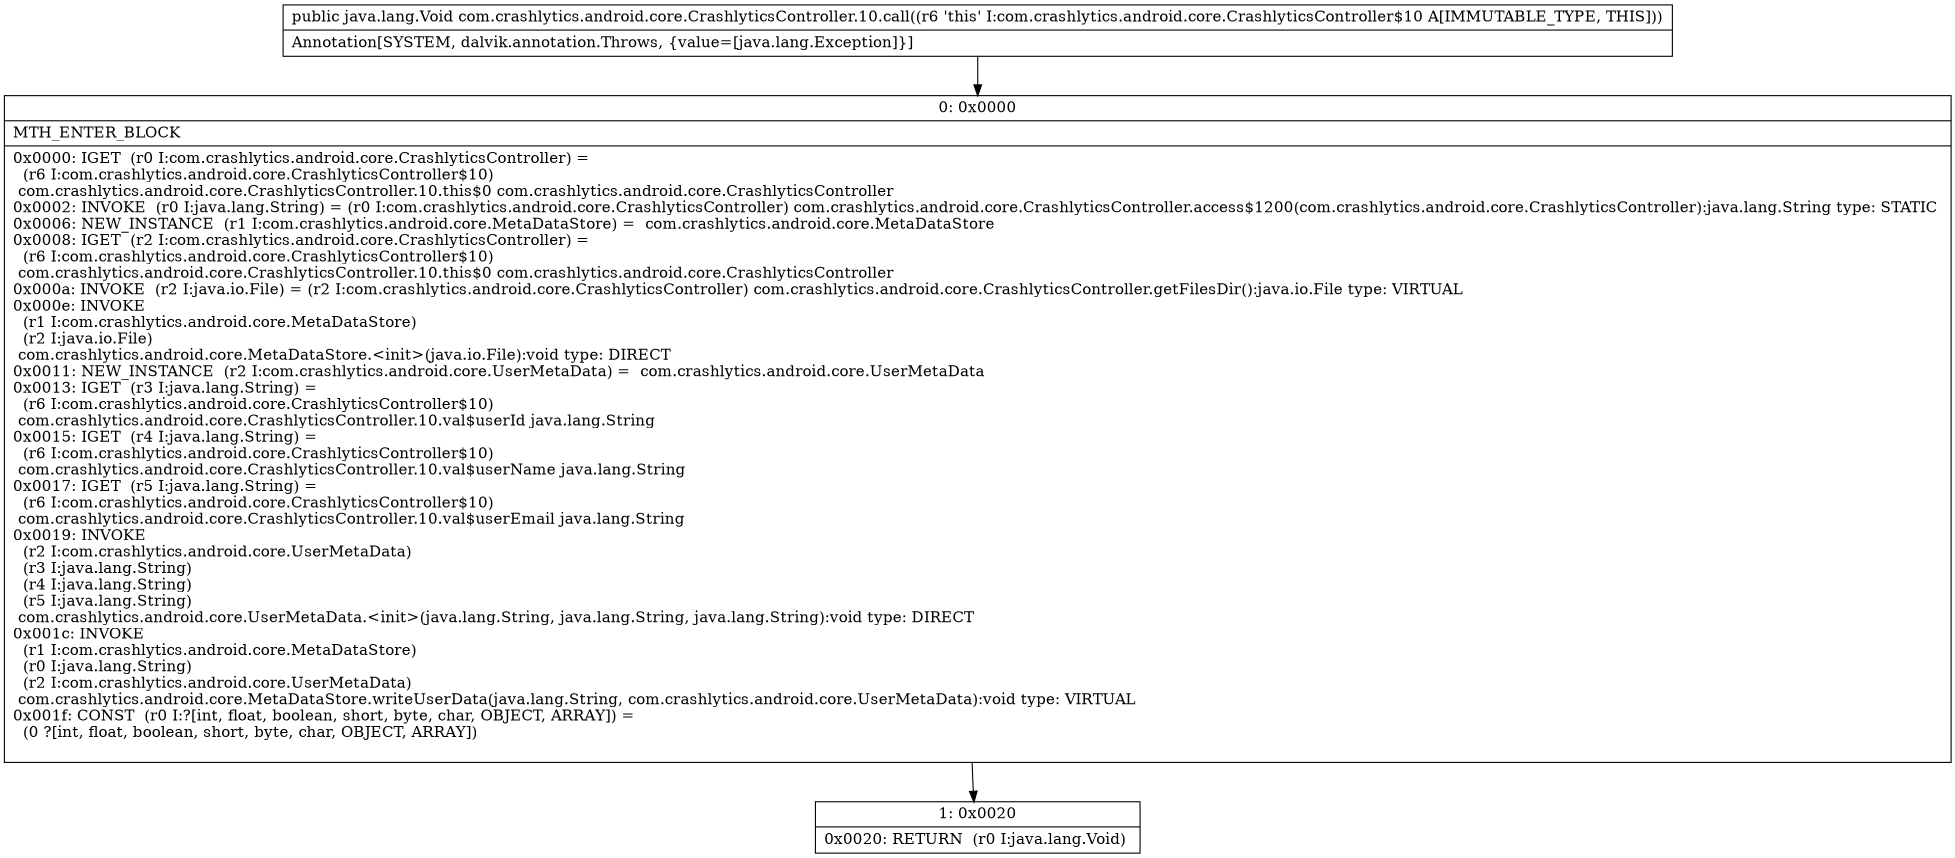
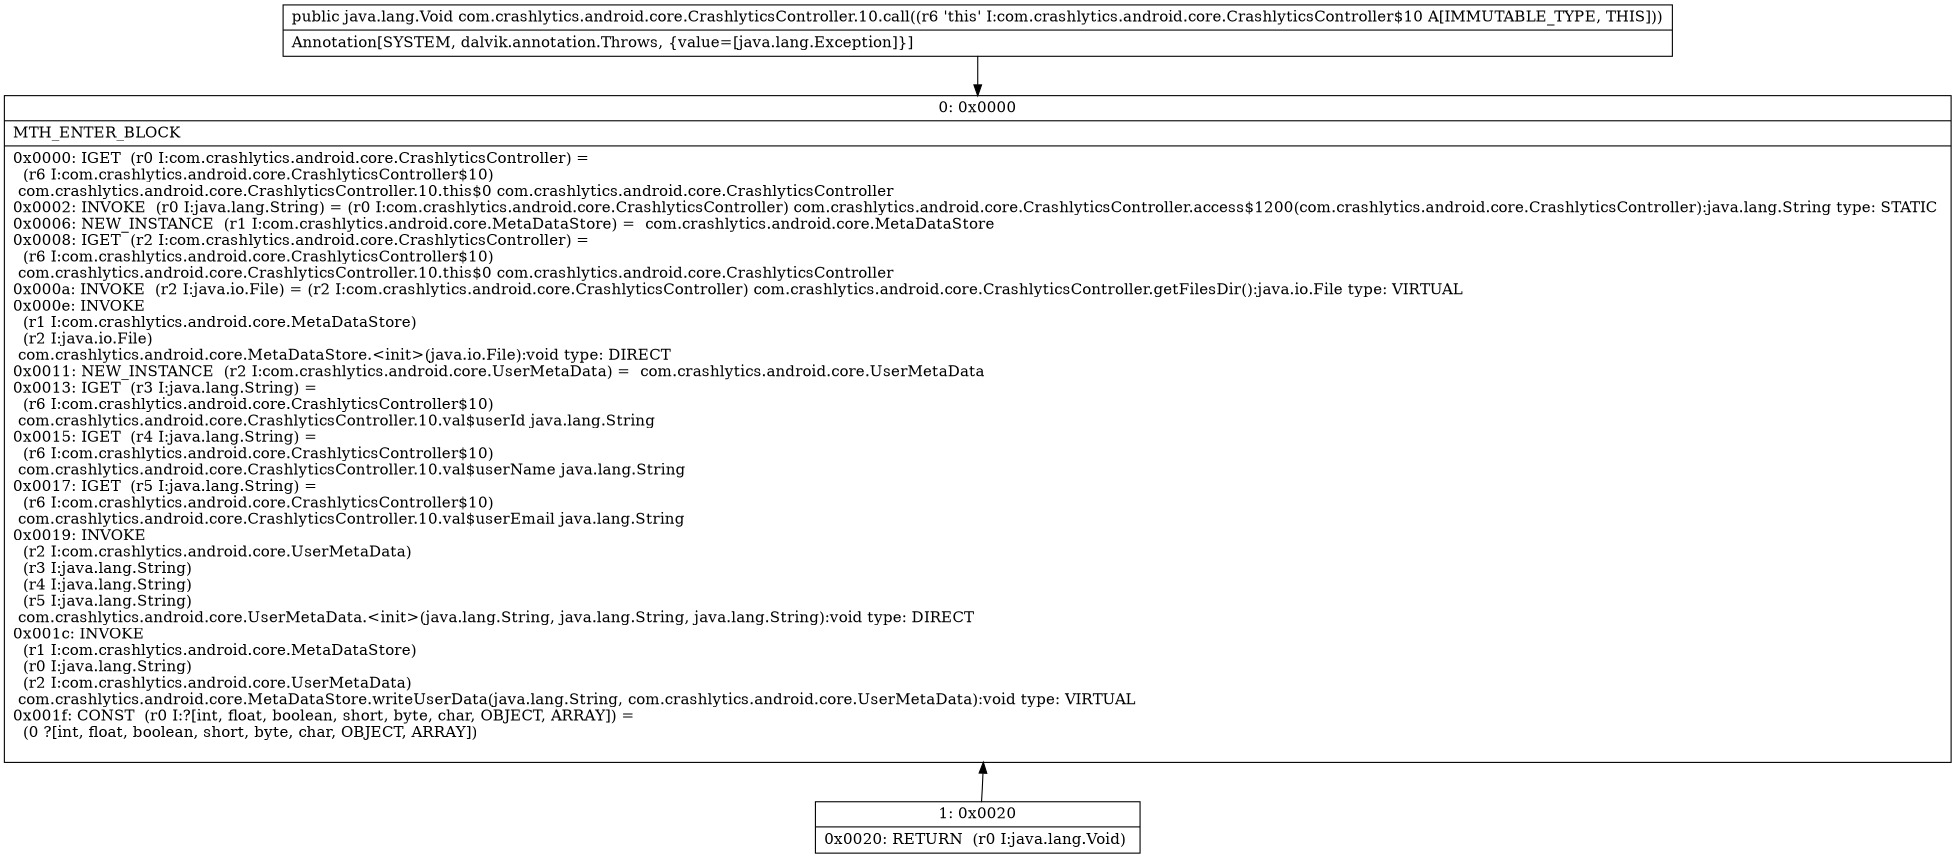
(973, 777) -> (982, 788)
